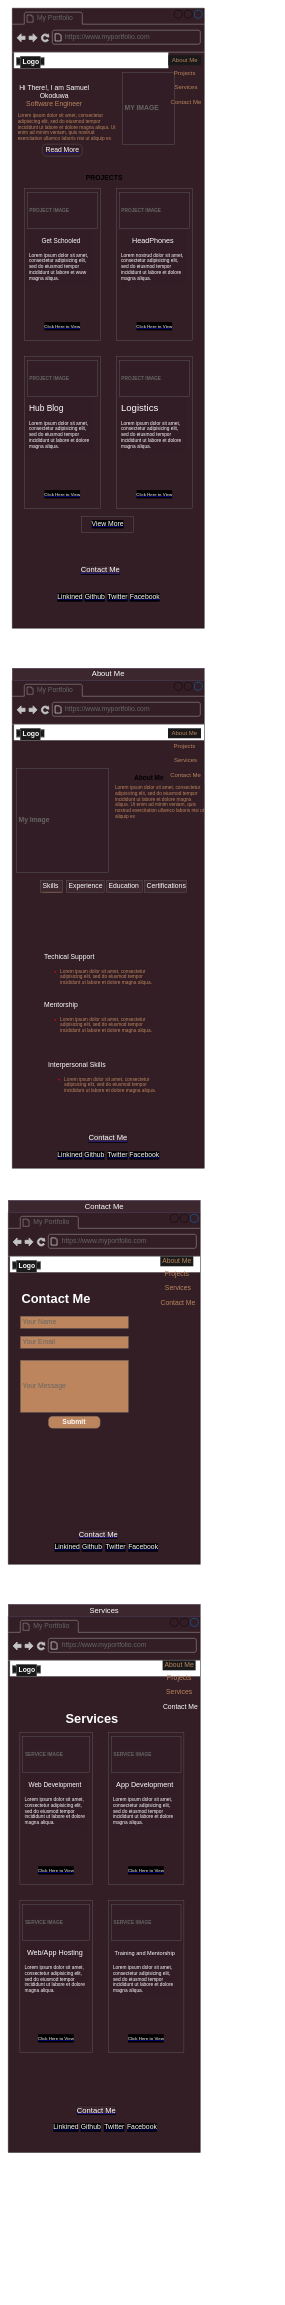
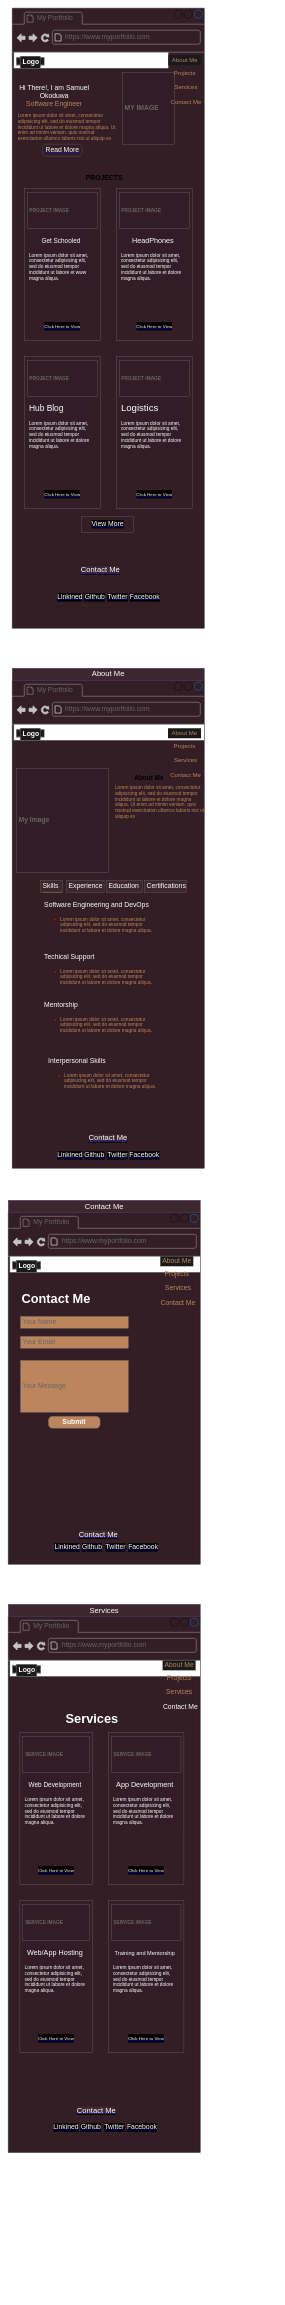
(153, 245) -> (153, 245)
none -> (98, 916)
(102, 1076) -> (102, 1072)
